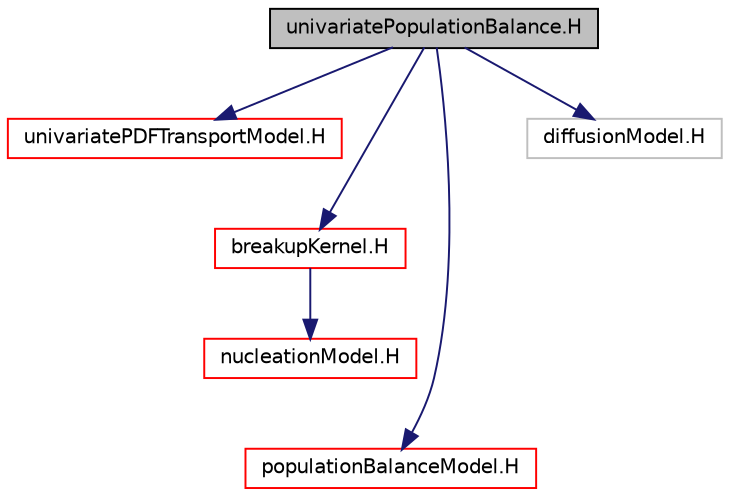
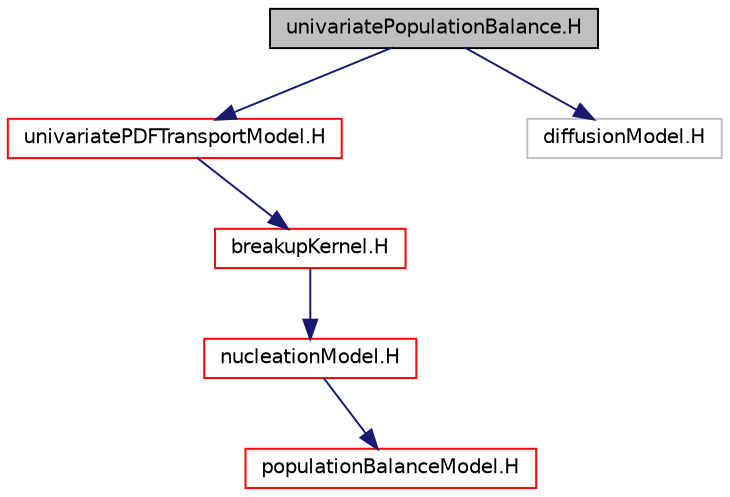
(377, 130) -> (234, 187)
(449, 242) -> (345, 406)
